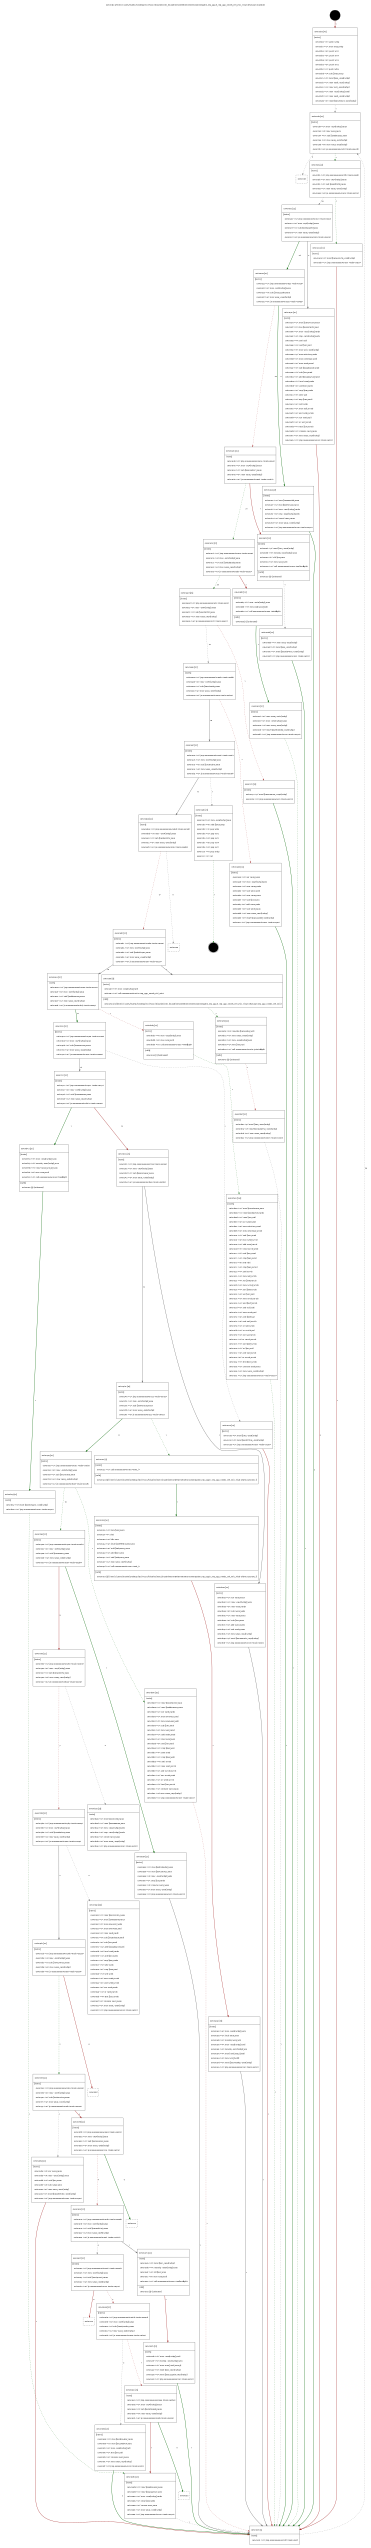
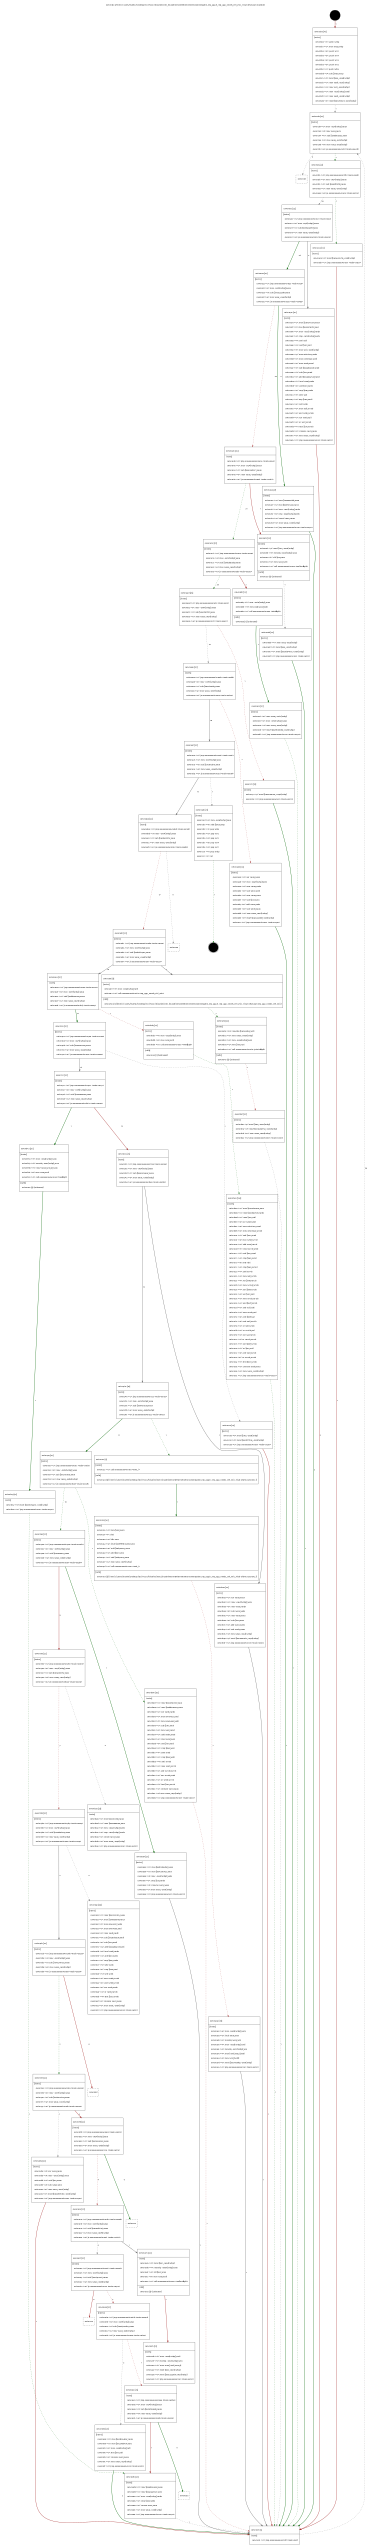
(212, 1797) -> (212, 1797)
(191, 2479) -> none
